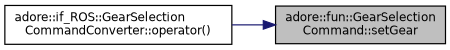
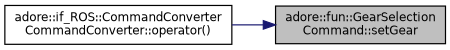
(118, 25) -> (118, 25)
